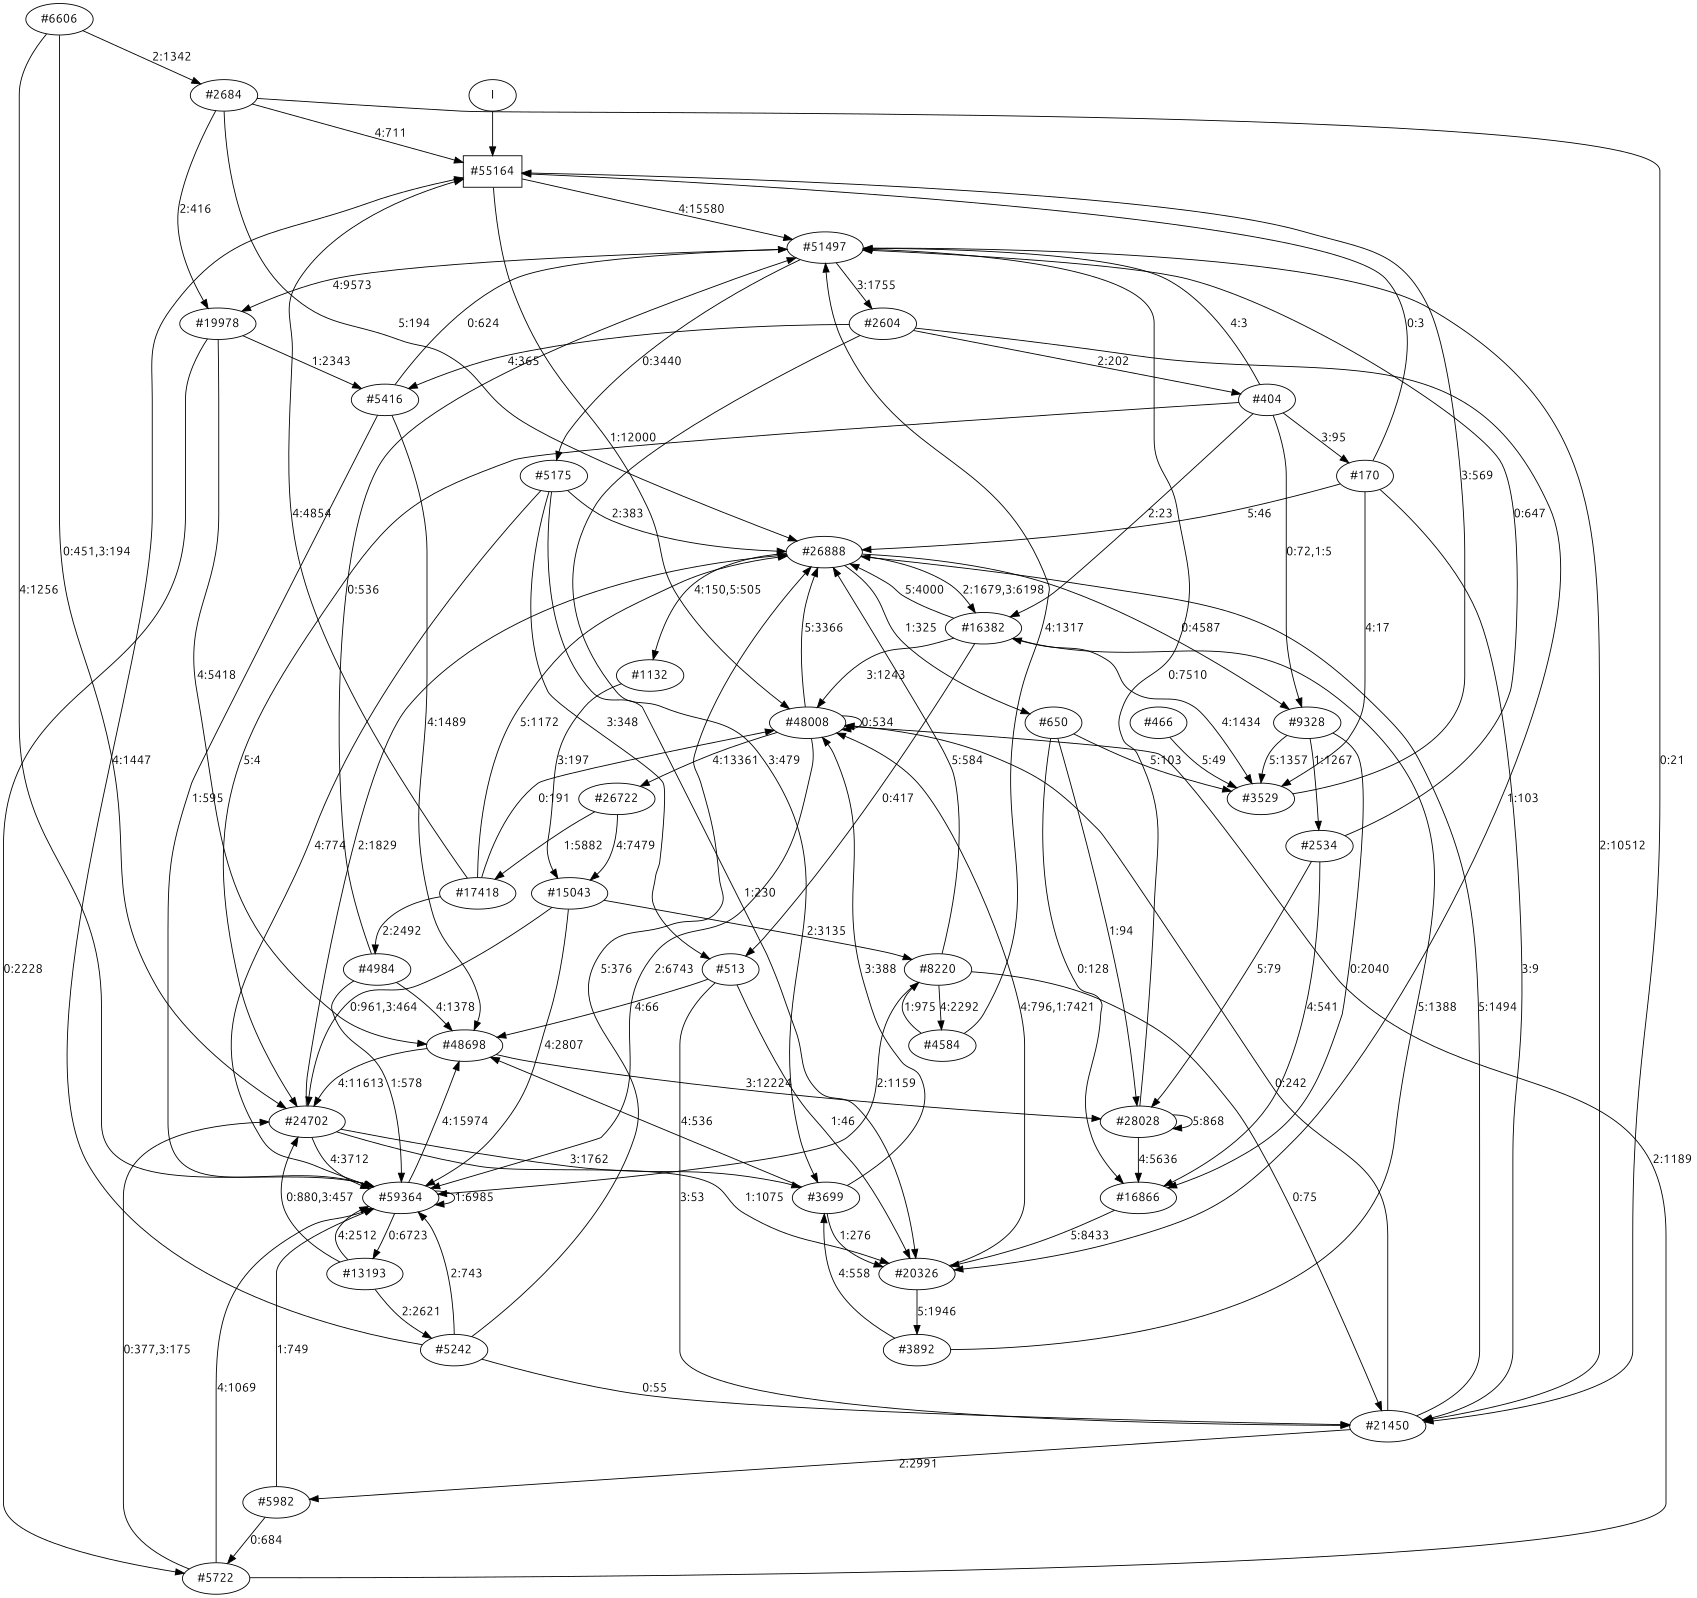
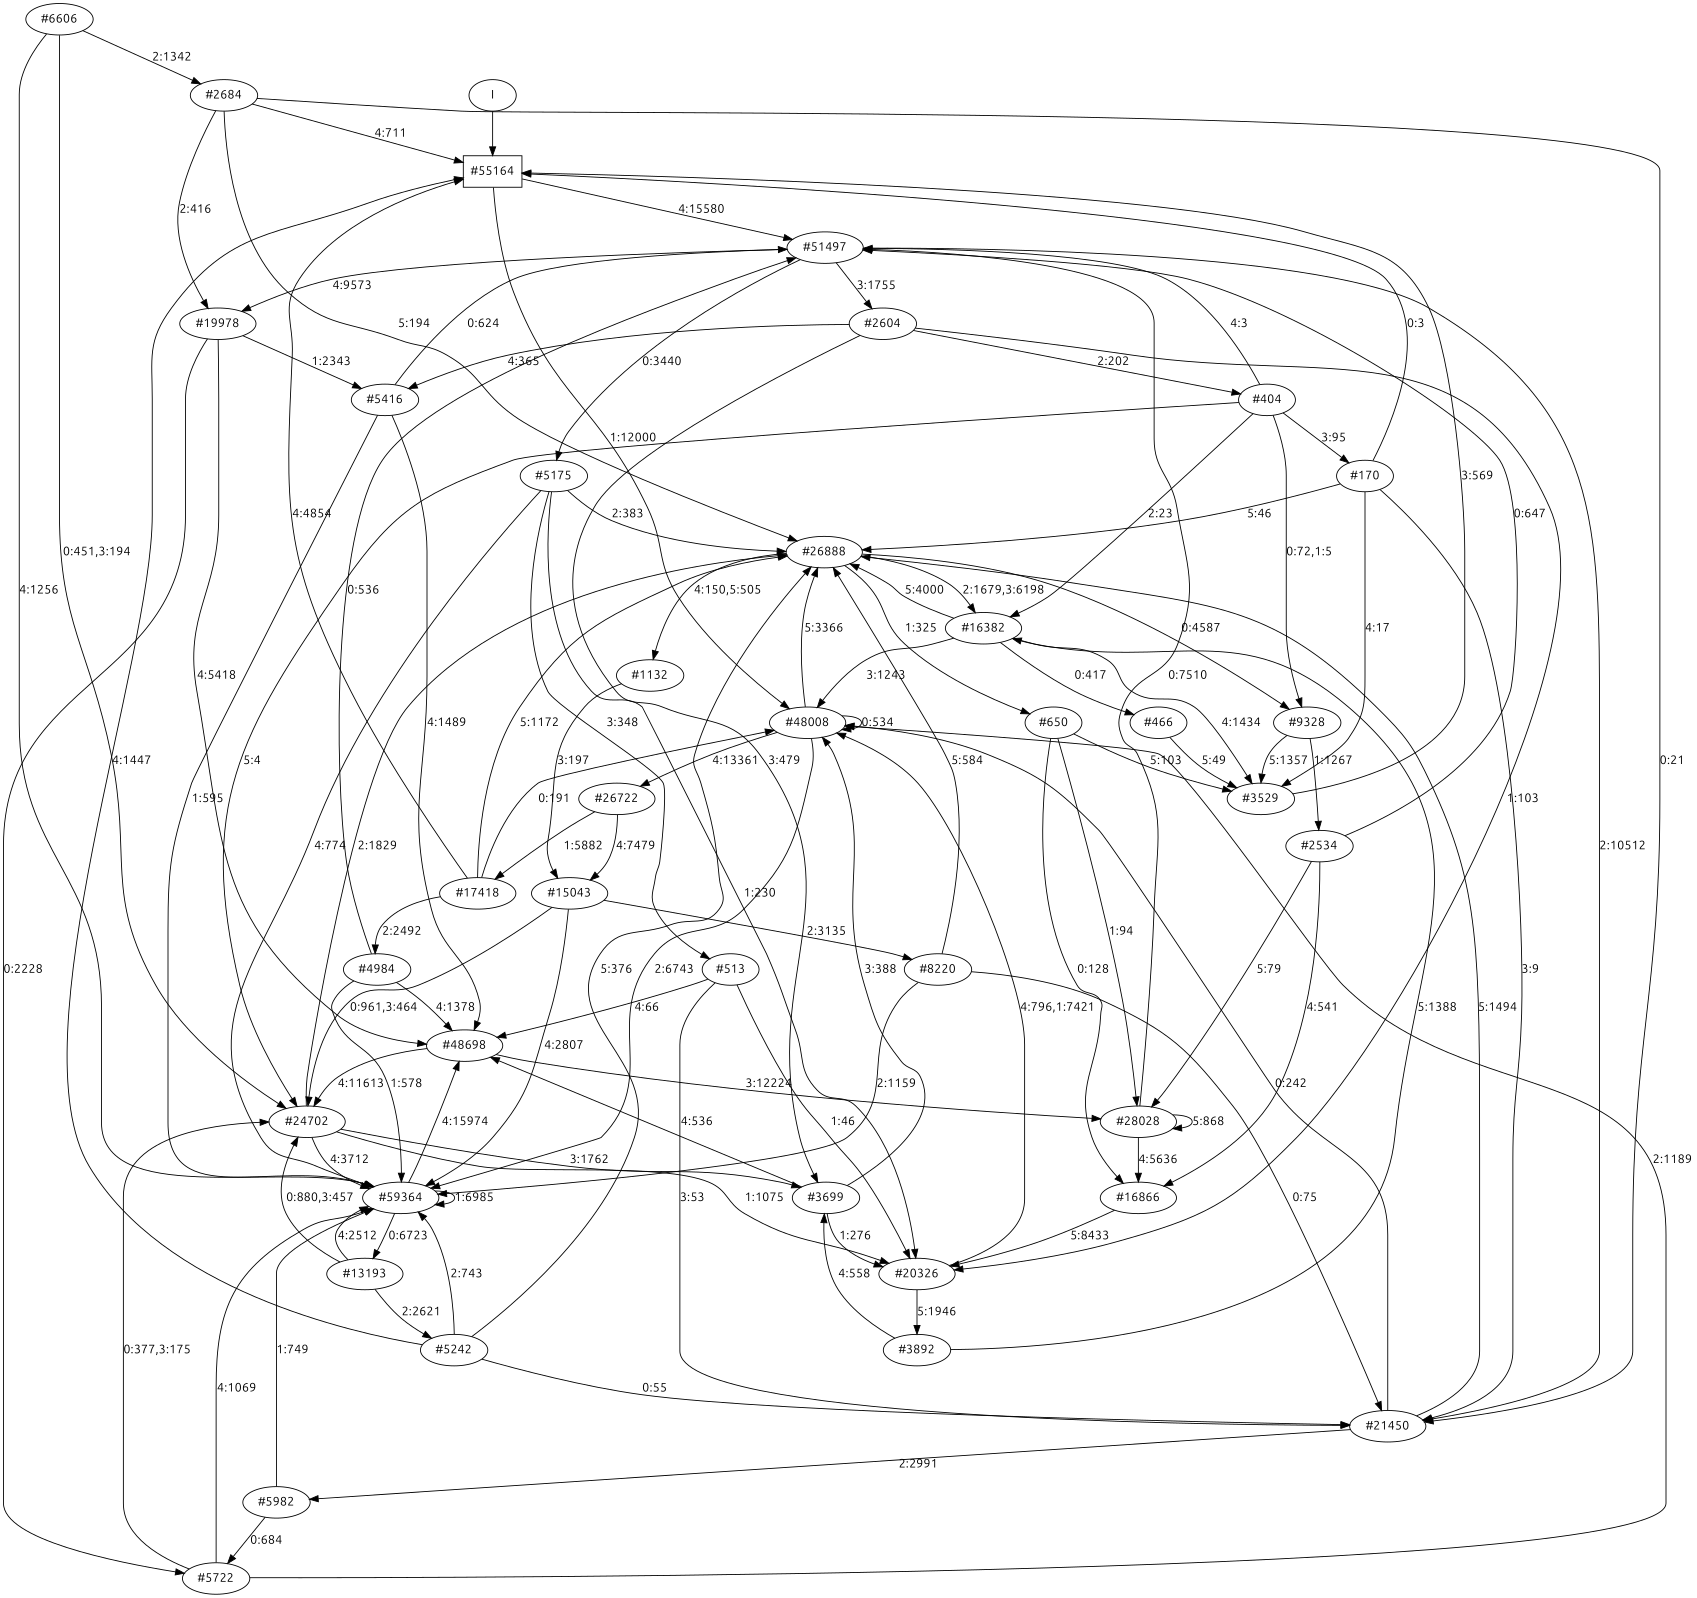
(870, 802) -> (1060, 683)
(1348, 979) -> none
(942, 1046) -> none
